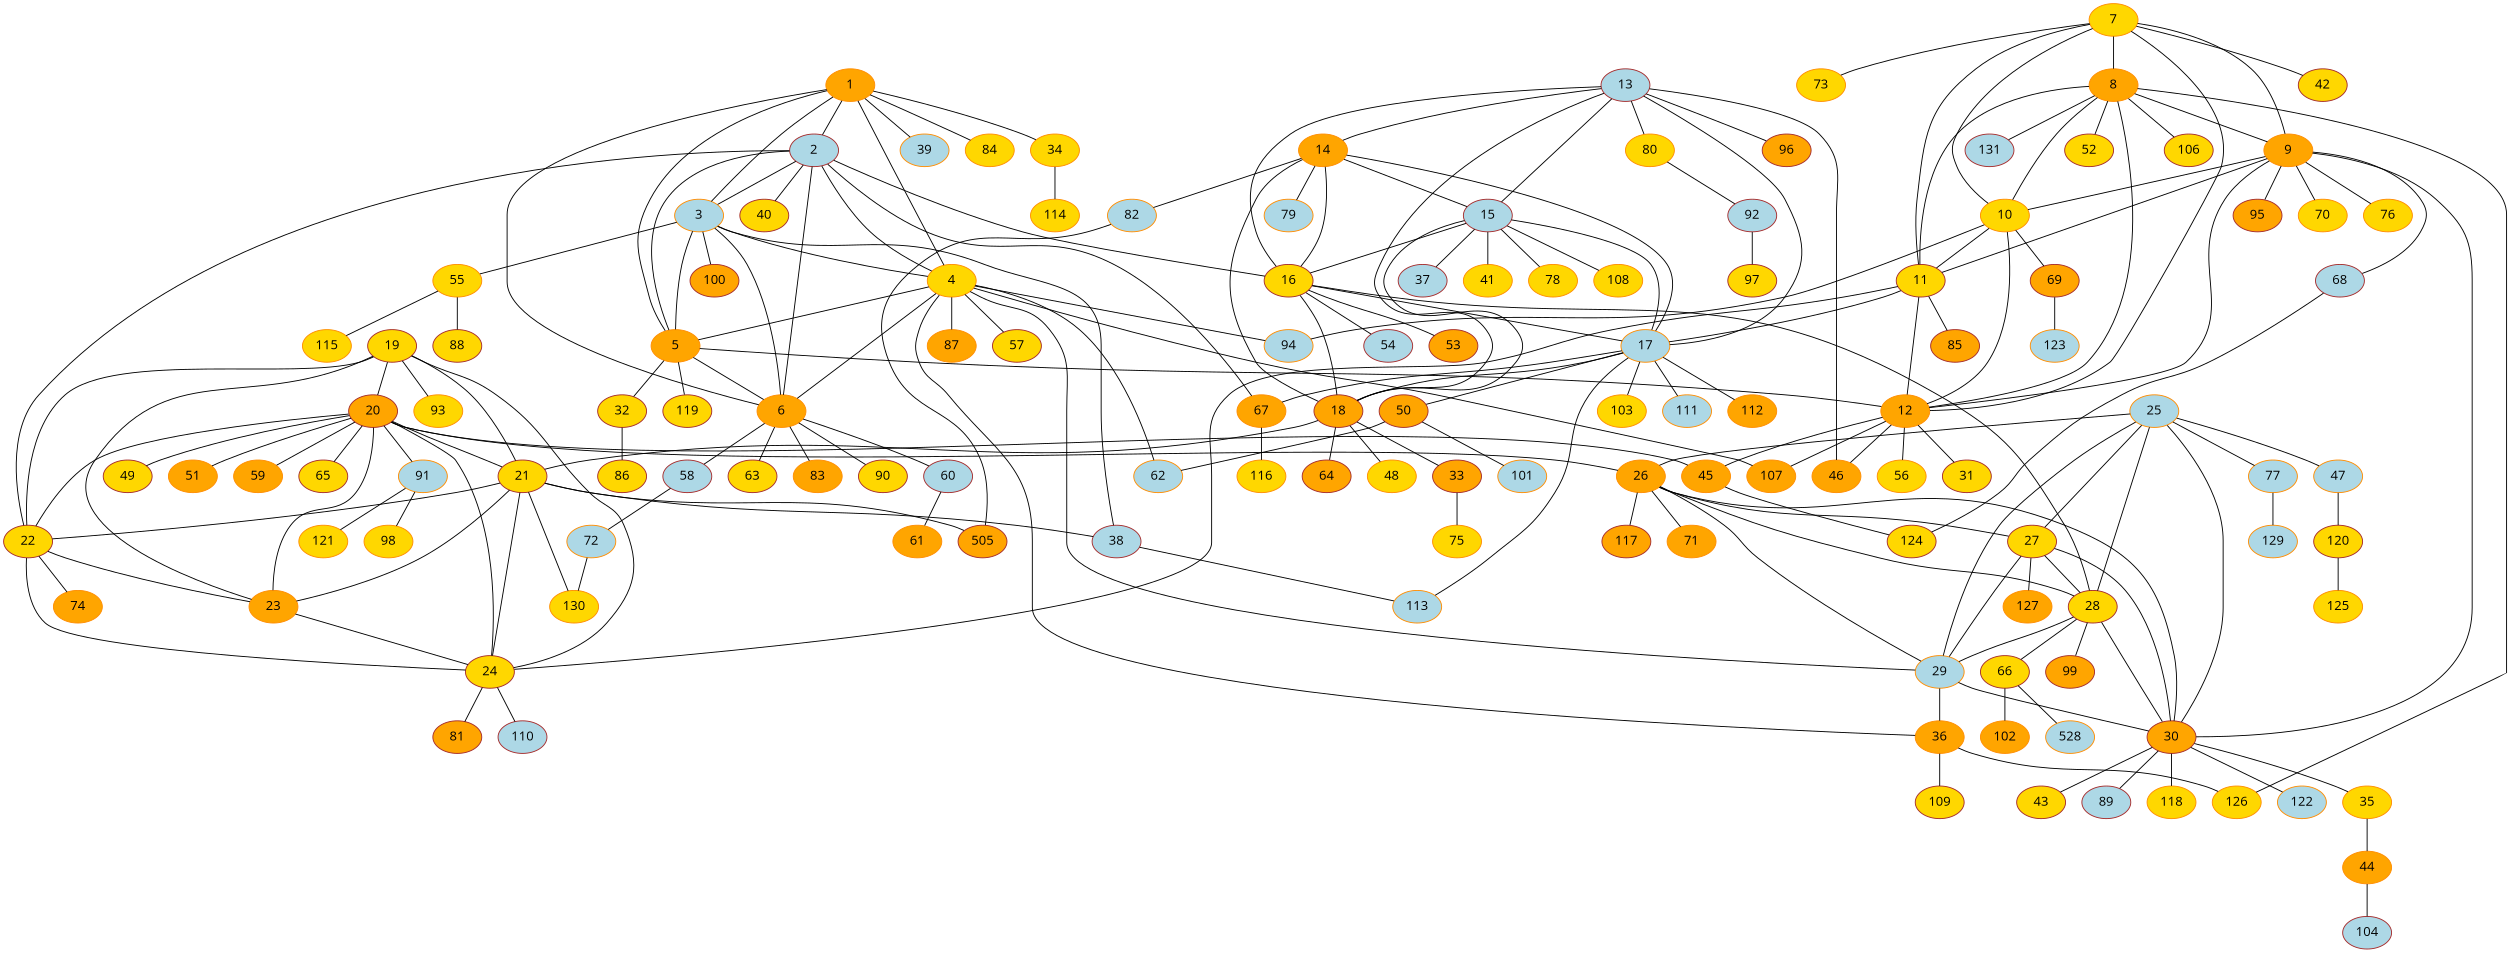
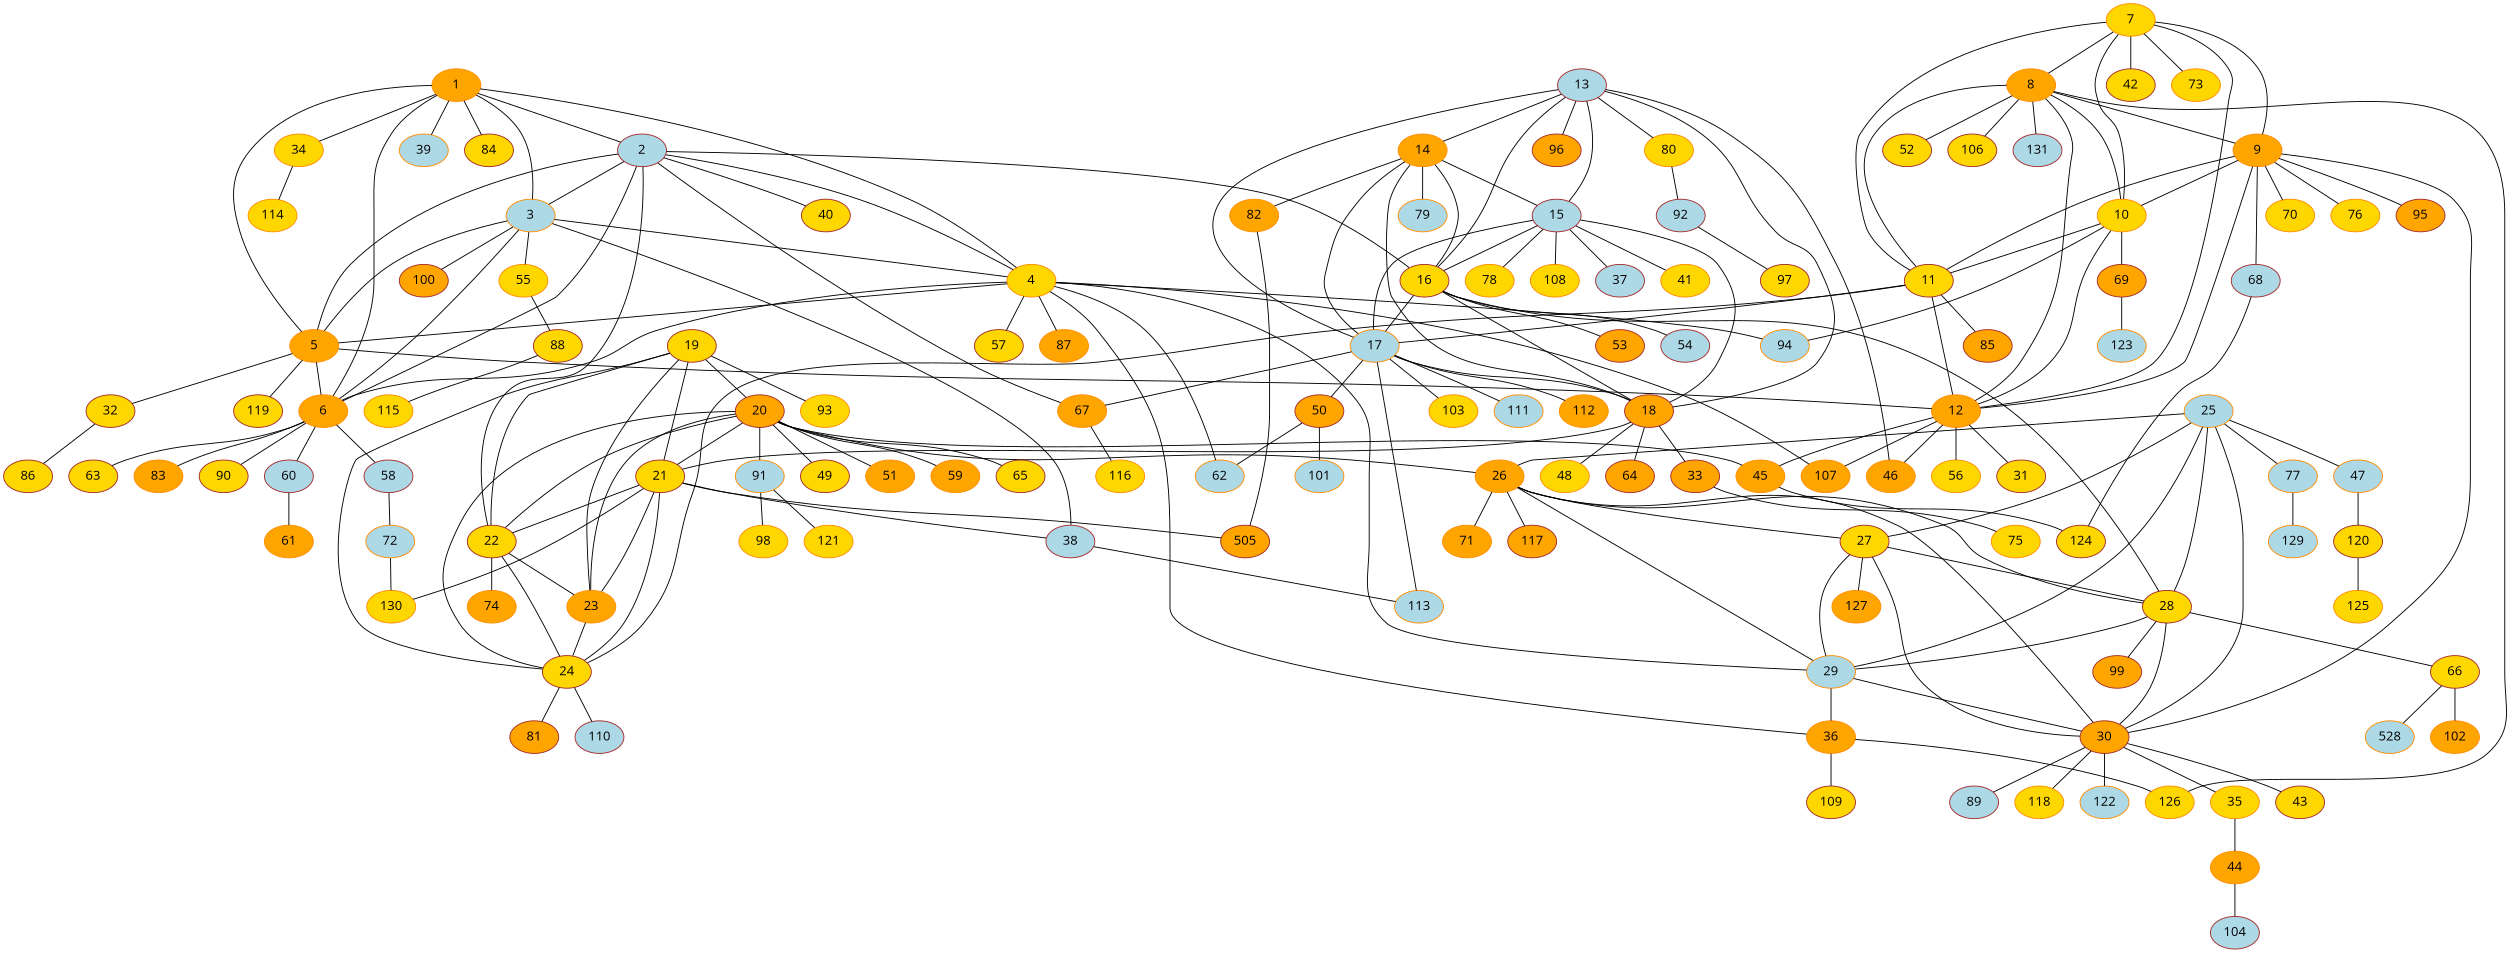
(990, 150) -> (489, 150)
(1132, 216) -> (1254, 216)
(392, 313) -> (493, 372)
